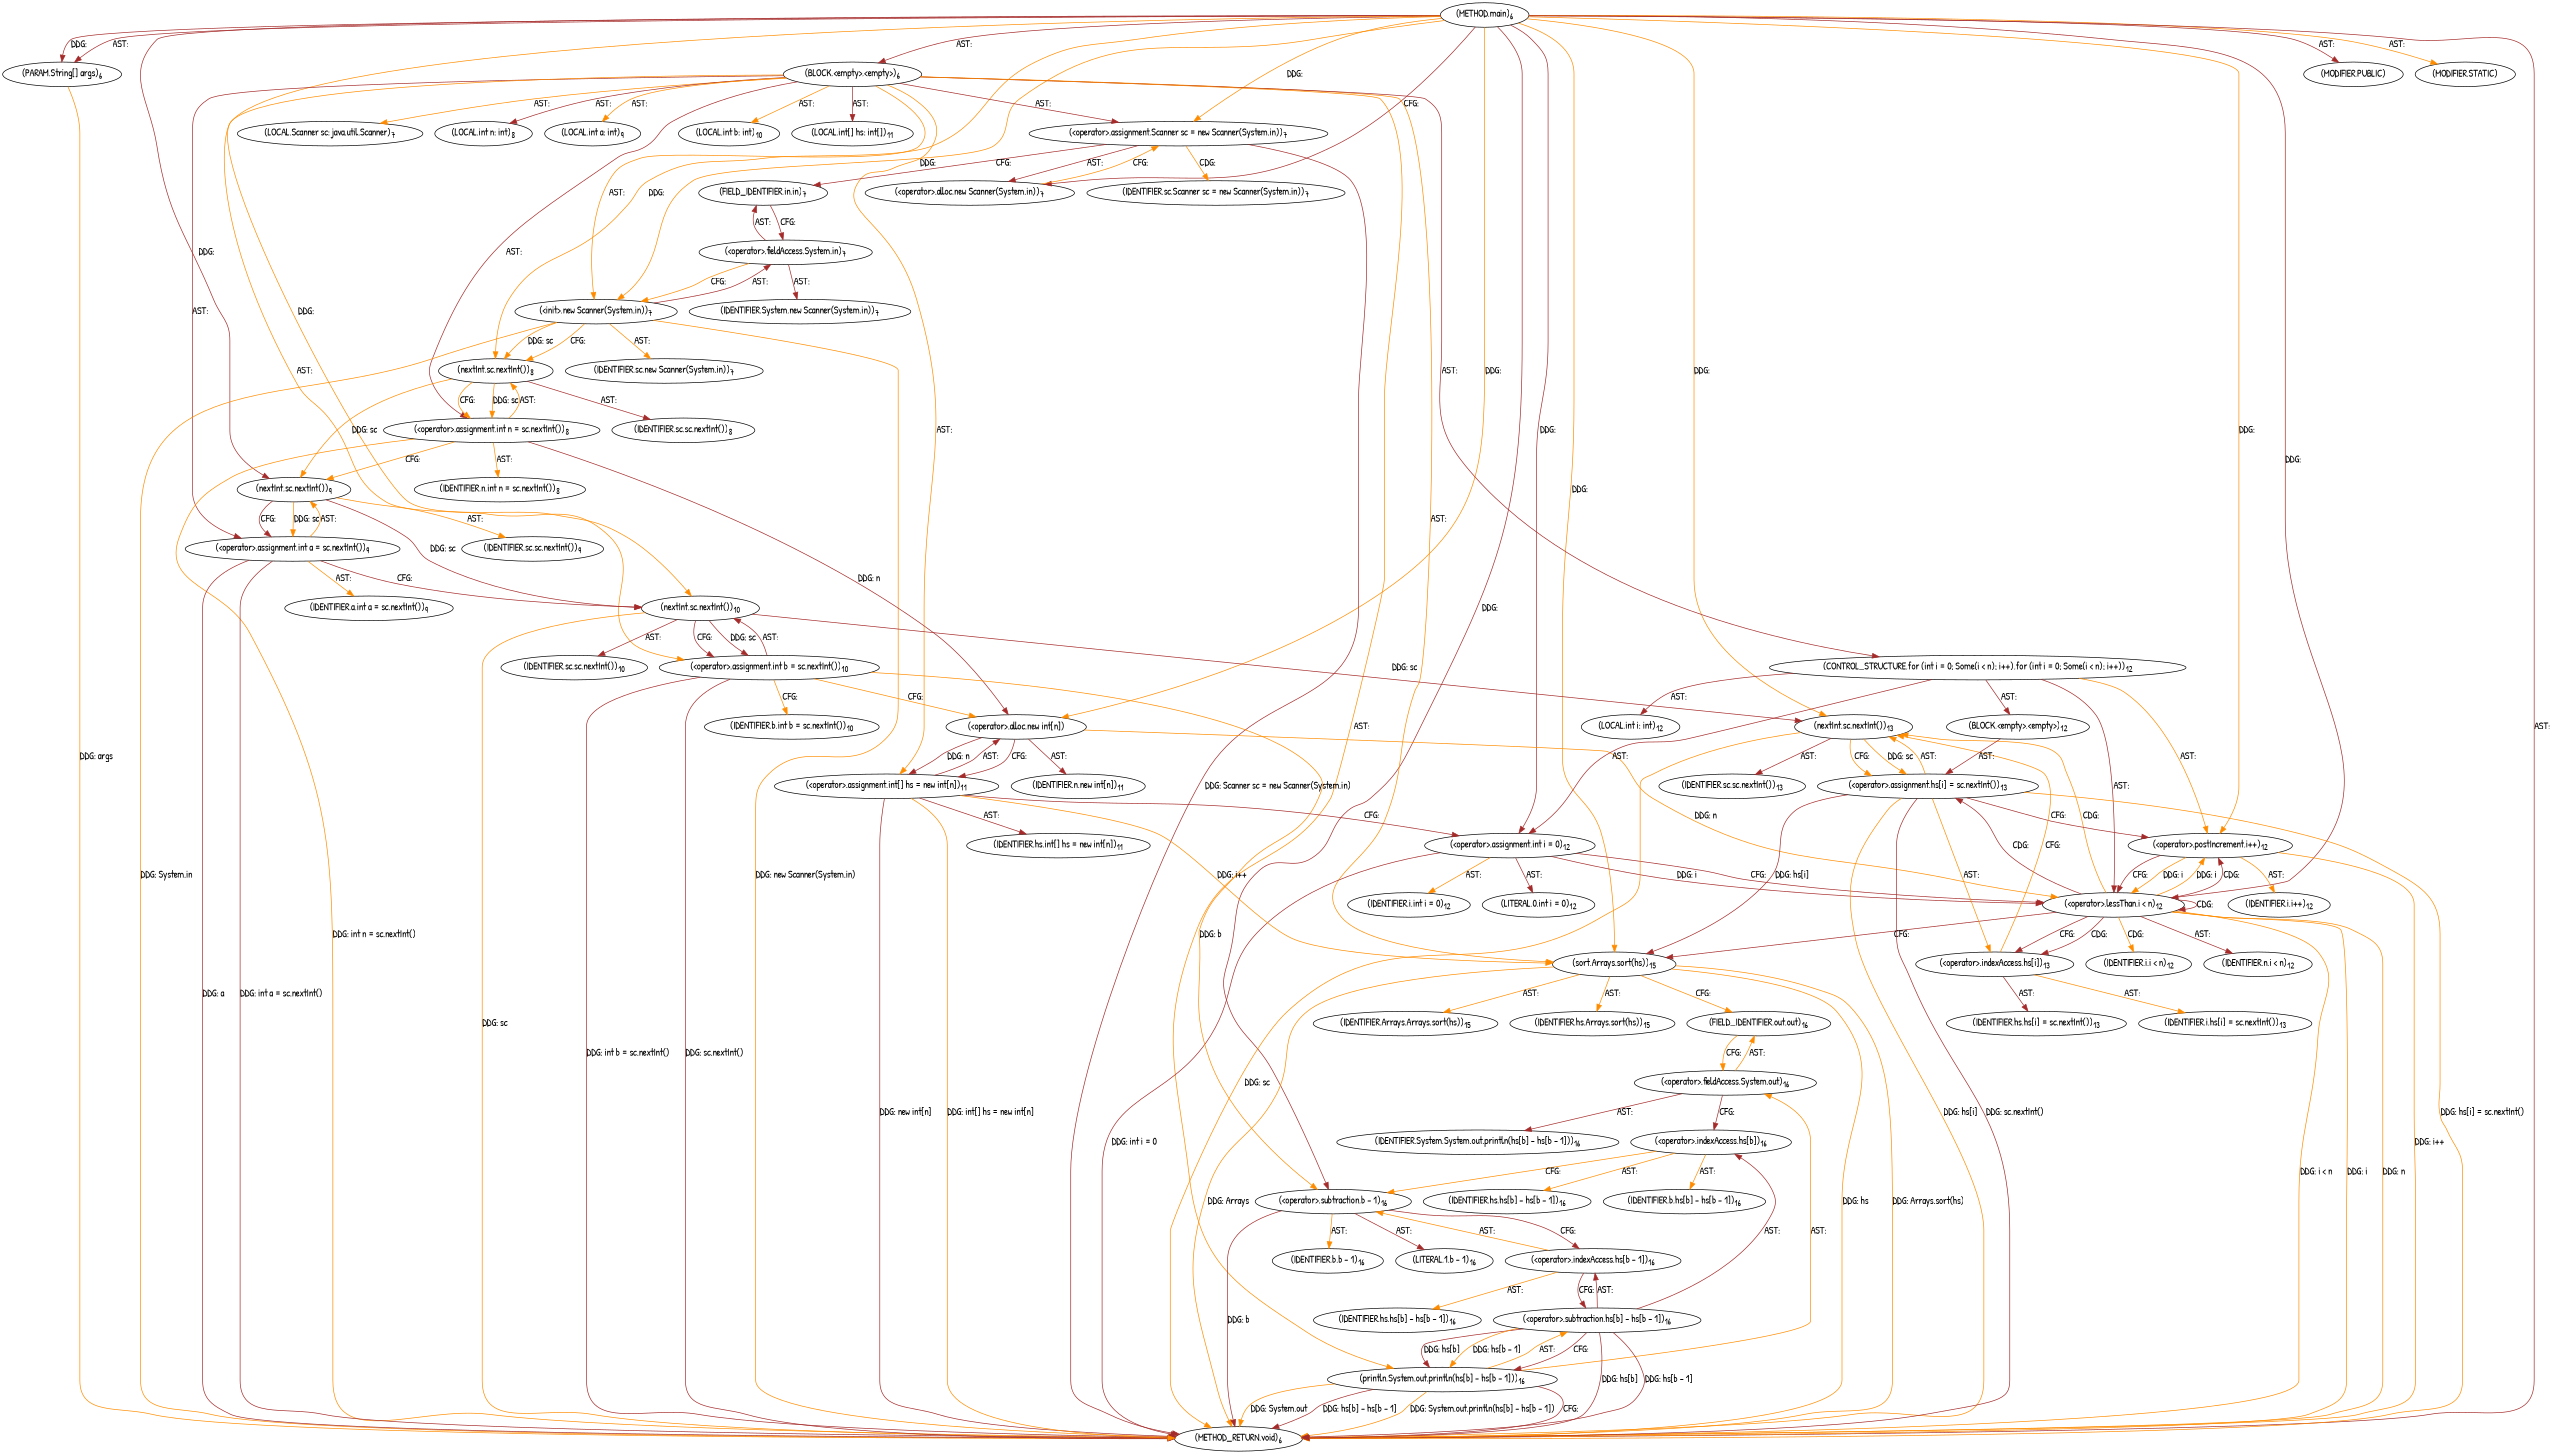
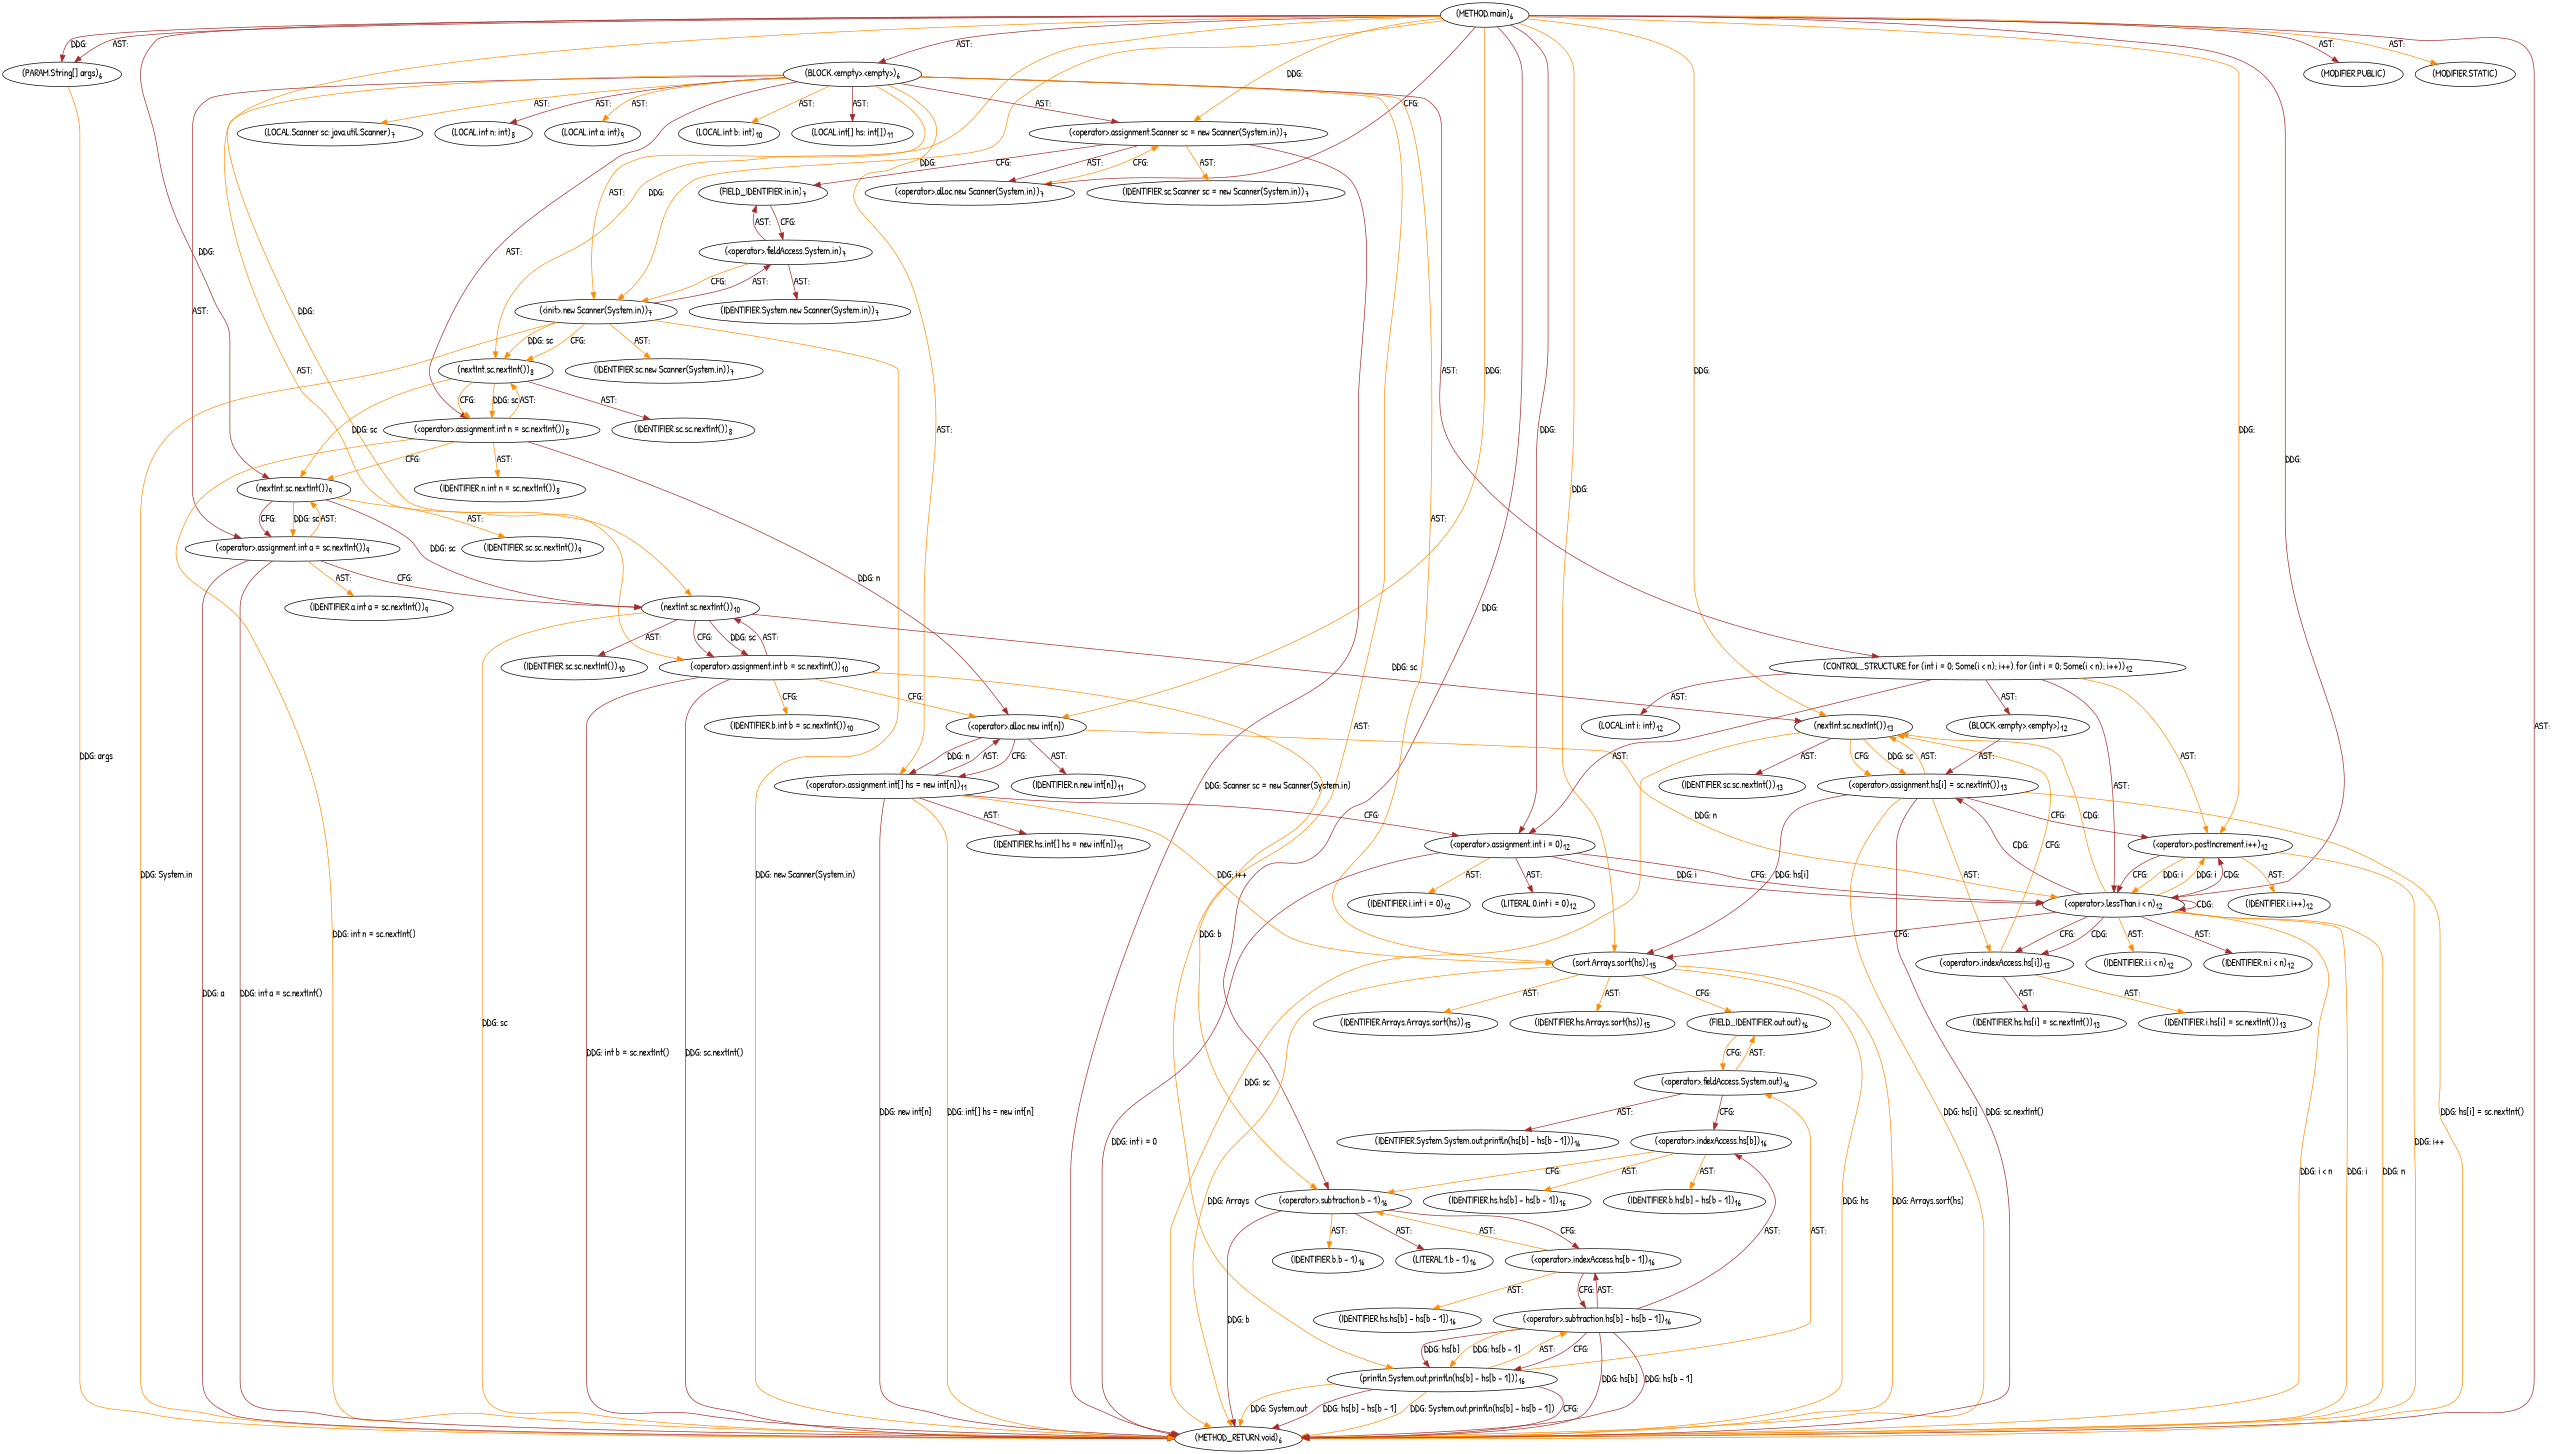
(1209, 163) -> (1209, 163)
(2137, 935) -> (2137, 935)
